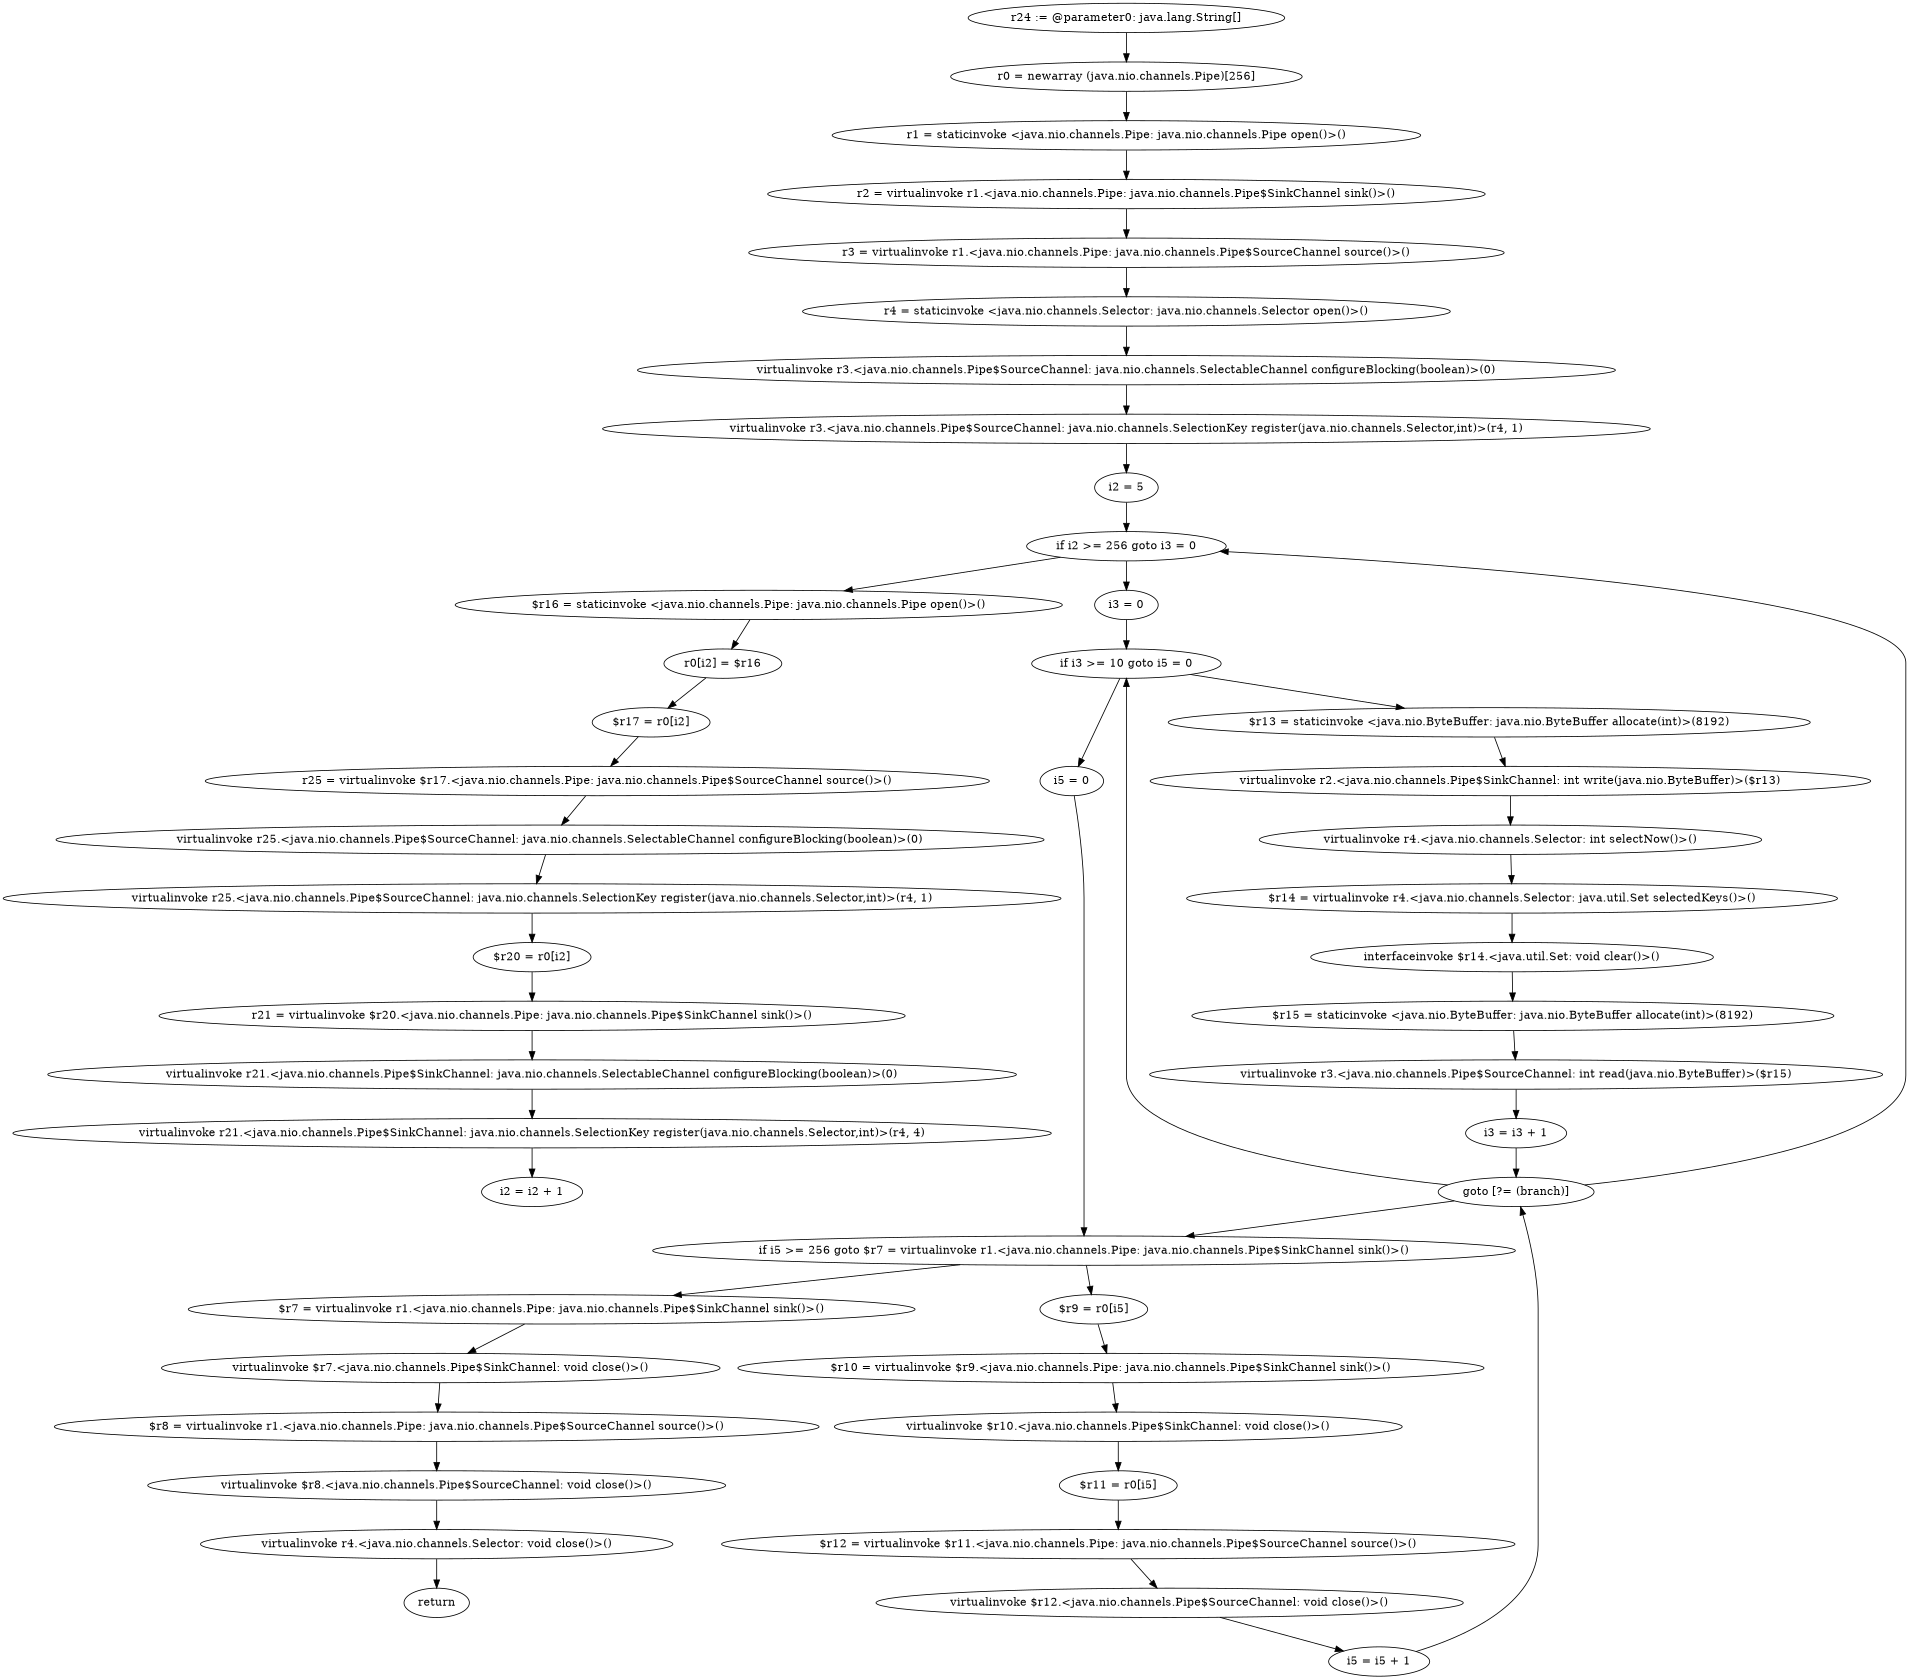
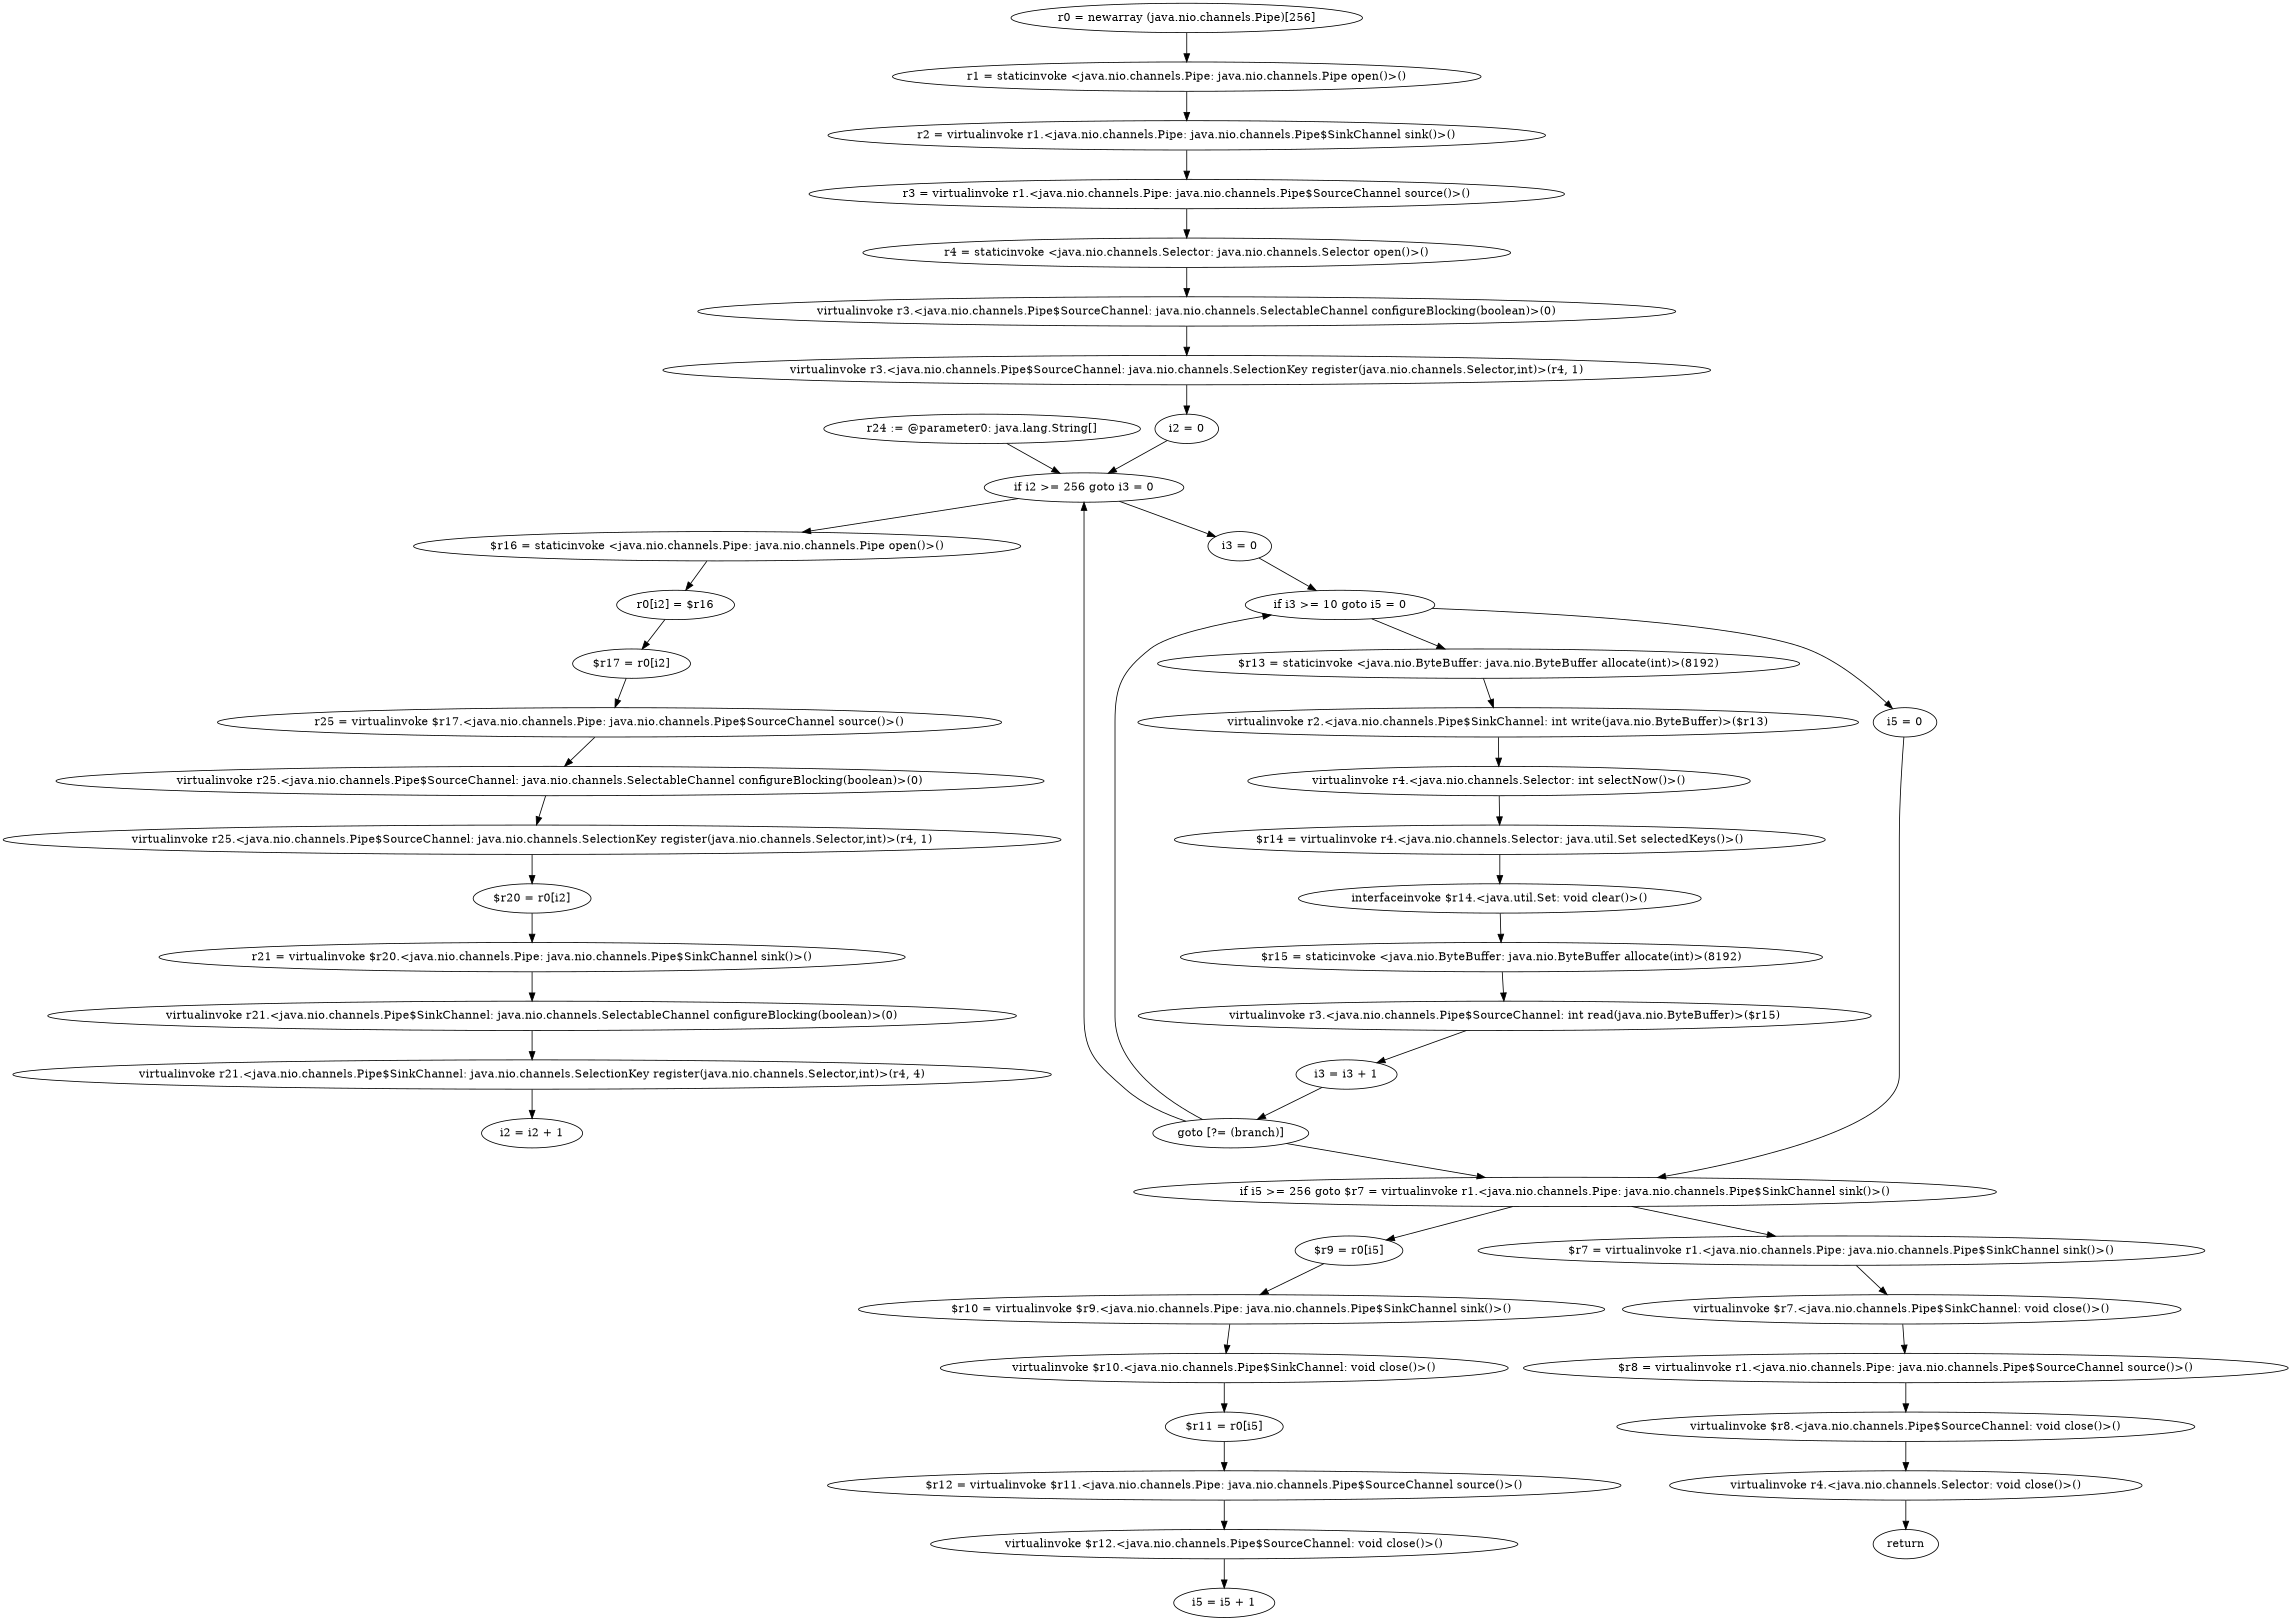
(1126, 43) -> (1030, 456)
(1126, 488) -> (1187, 429)
(1538, 1466) -> none
